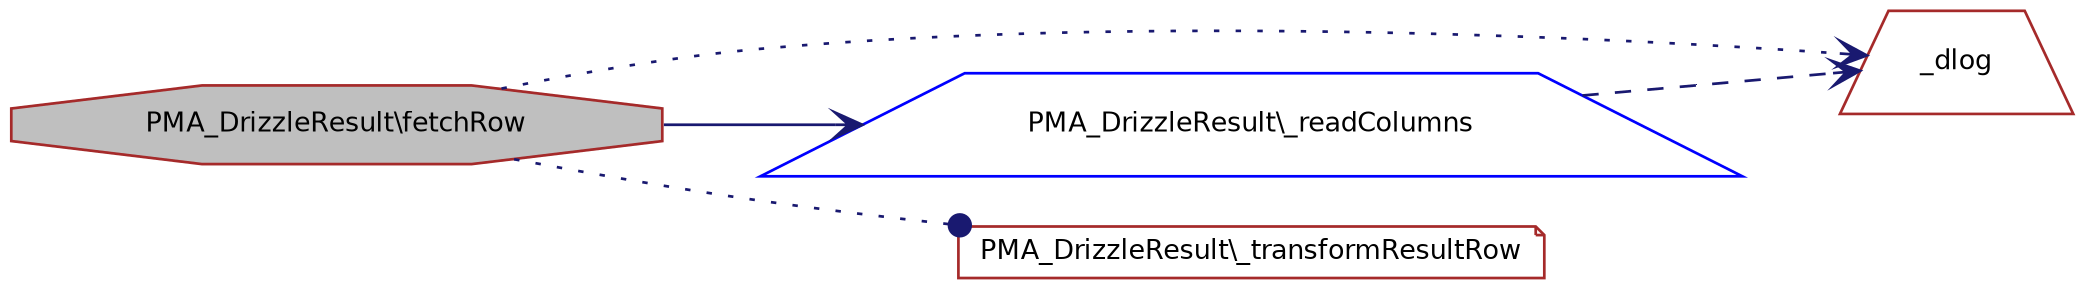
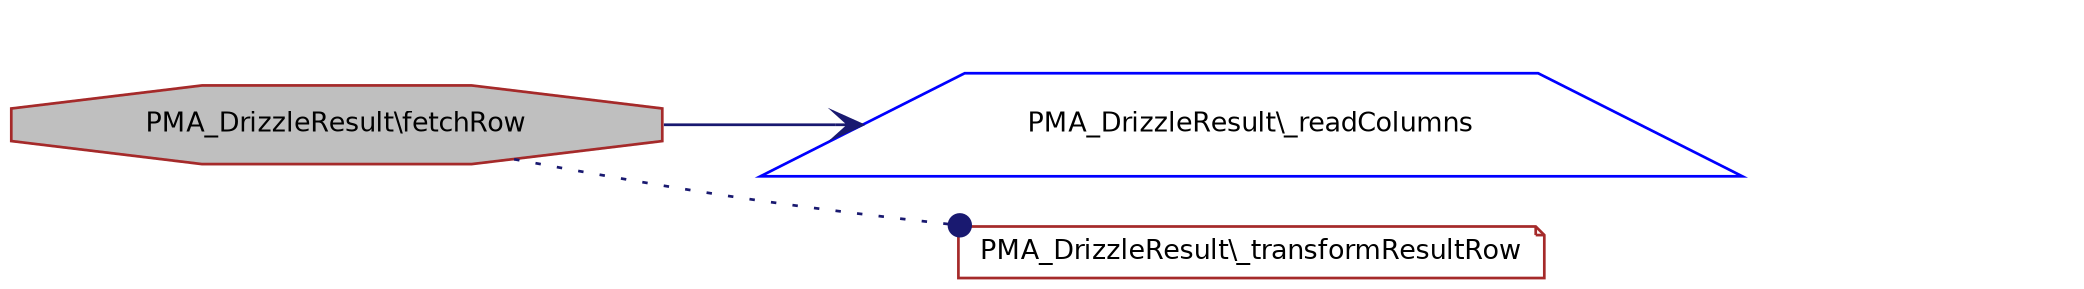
(1957, 62) -> none
